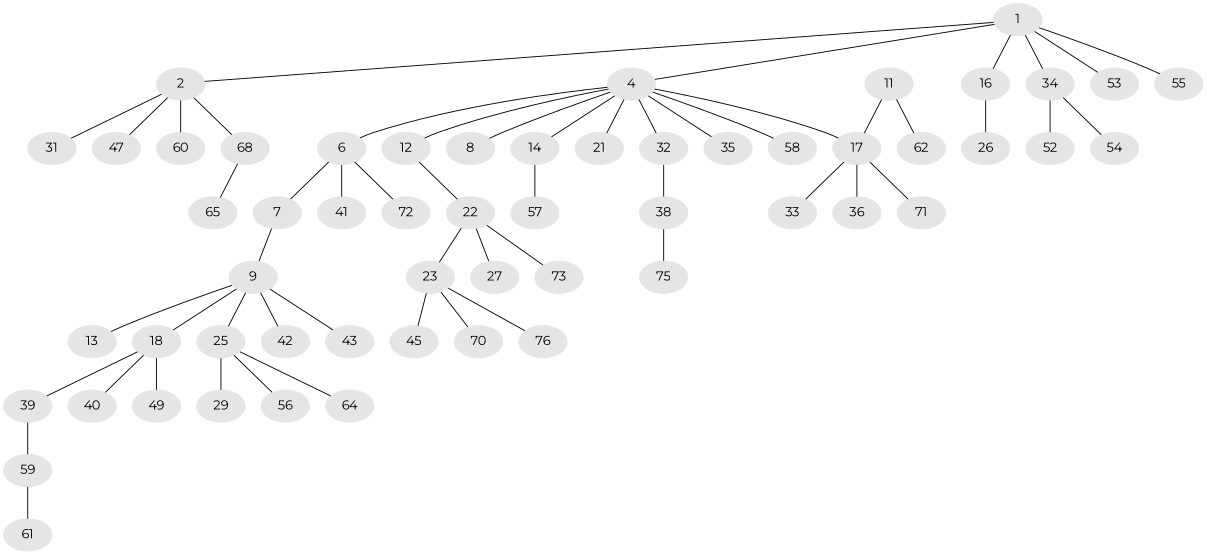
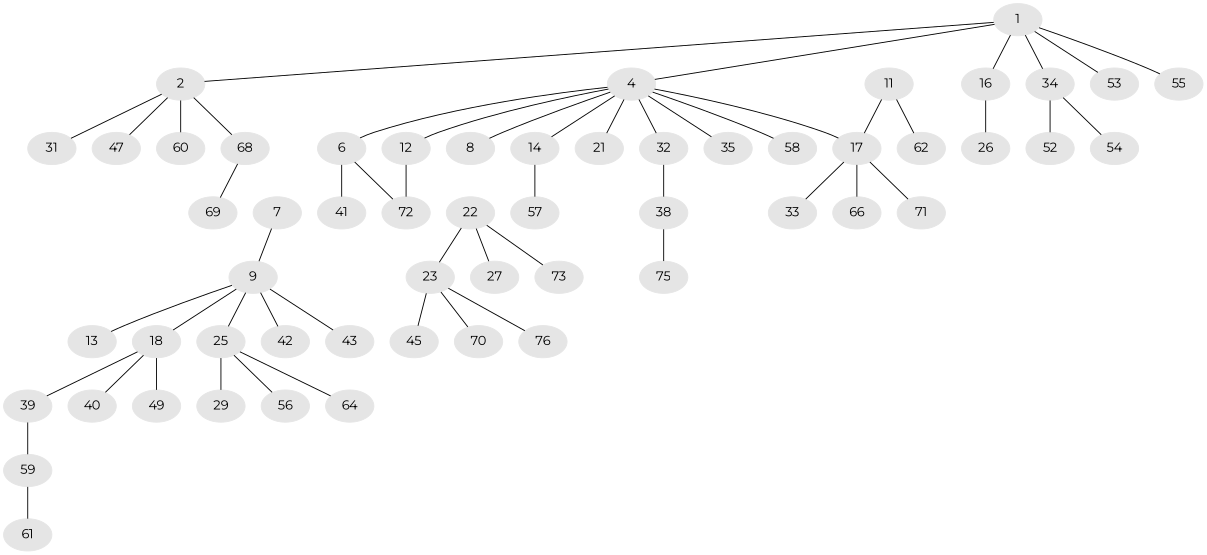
(310, 181) -> none
(438, 181) -> (406, 181)
(213, 213) -> (213, 213)
(857, 213) -> (857, 213)
